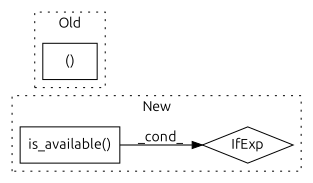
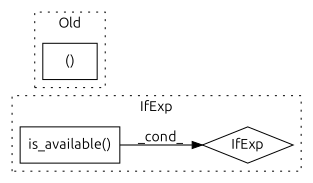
(157, 107) -> (157, 107)
